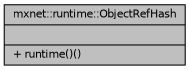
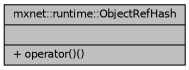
(47, 55) -> (49, 55)
